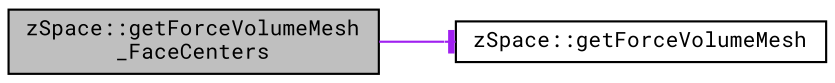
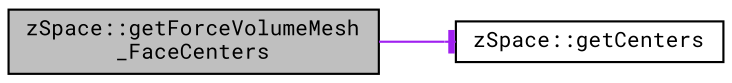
(641, 42) -> (590, 42)
